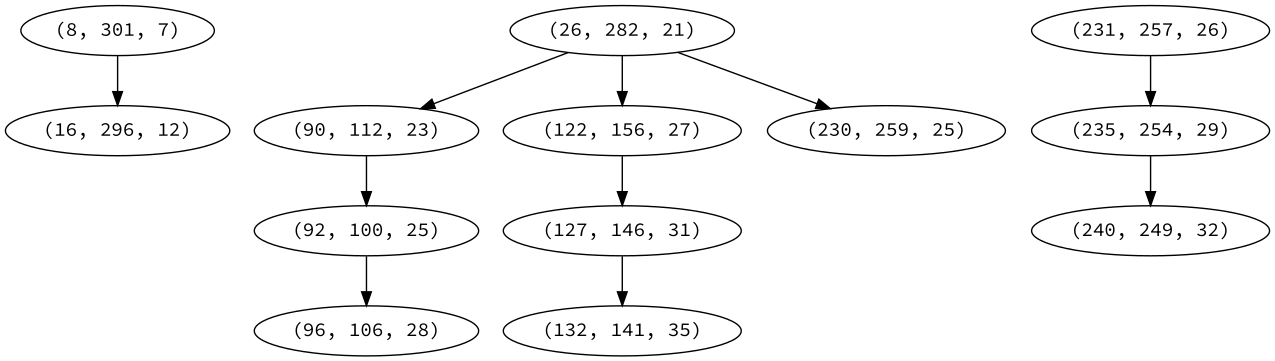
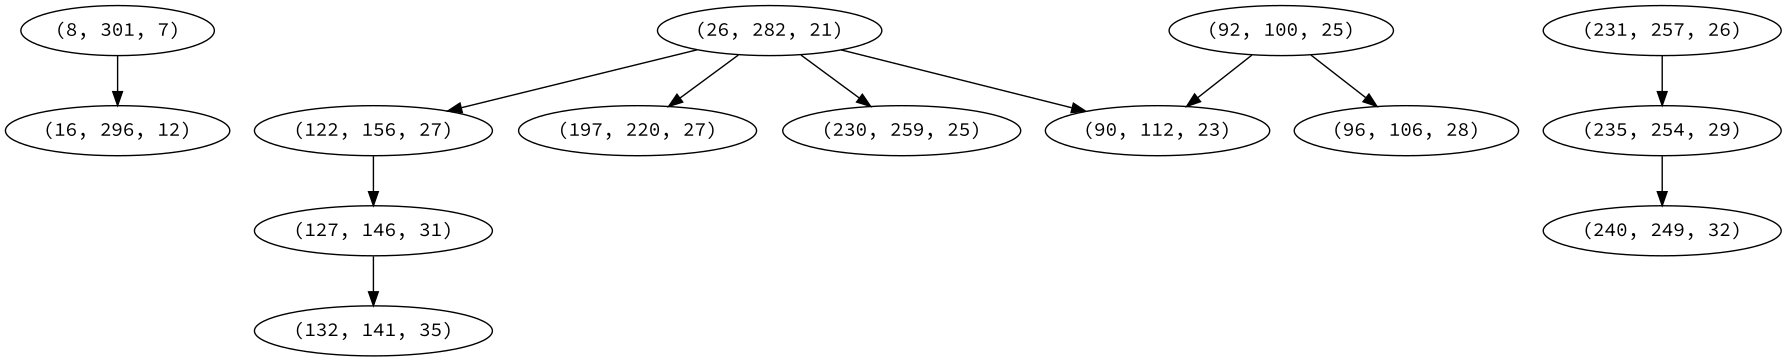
none -> (638, 131)
(366, 174) -> (1225, 76)
